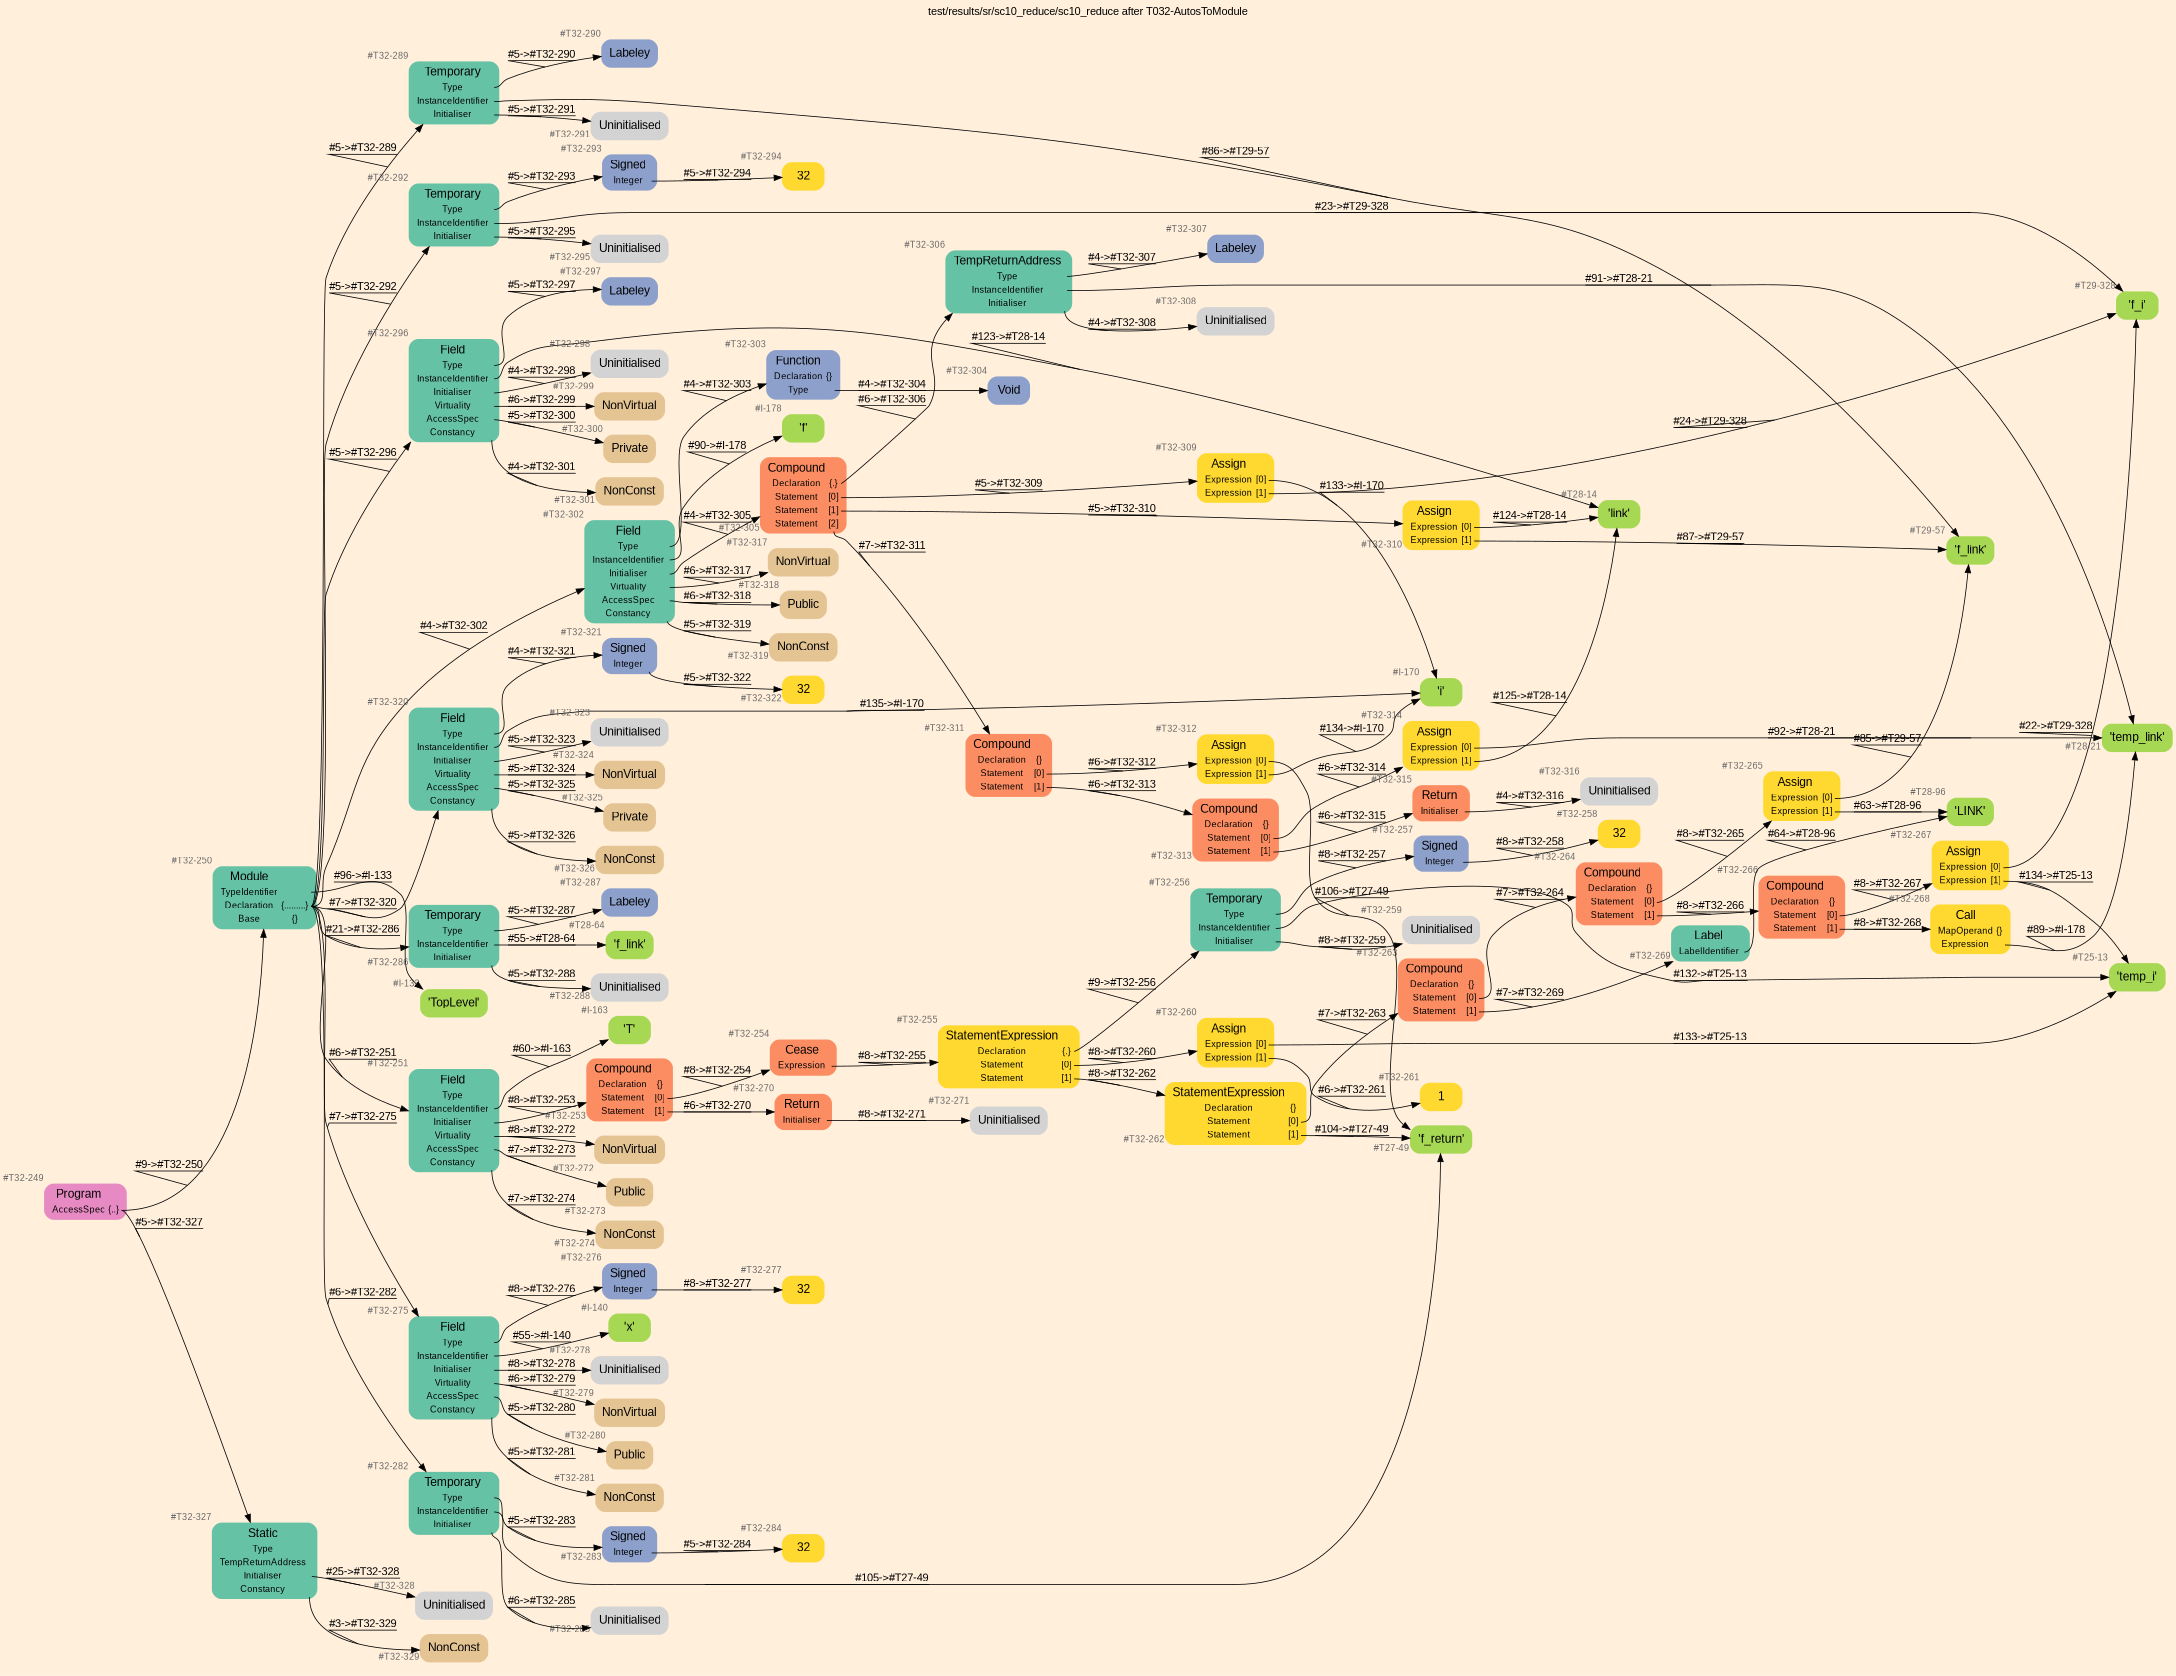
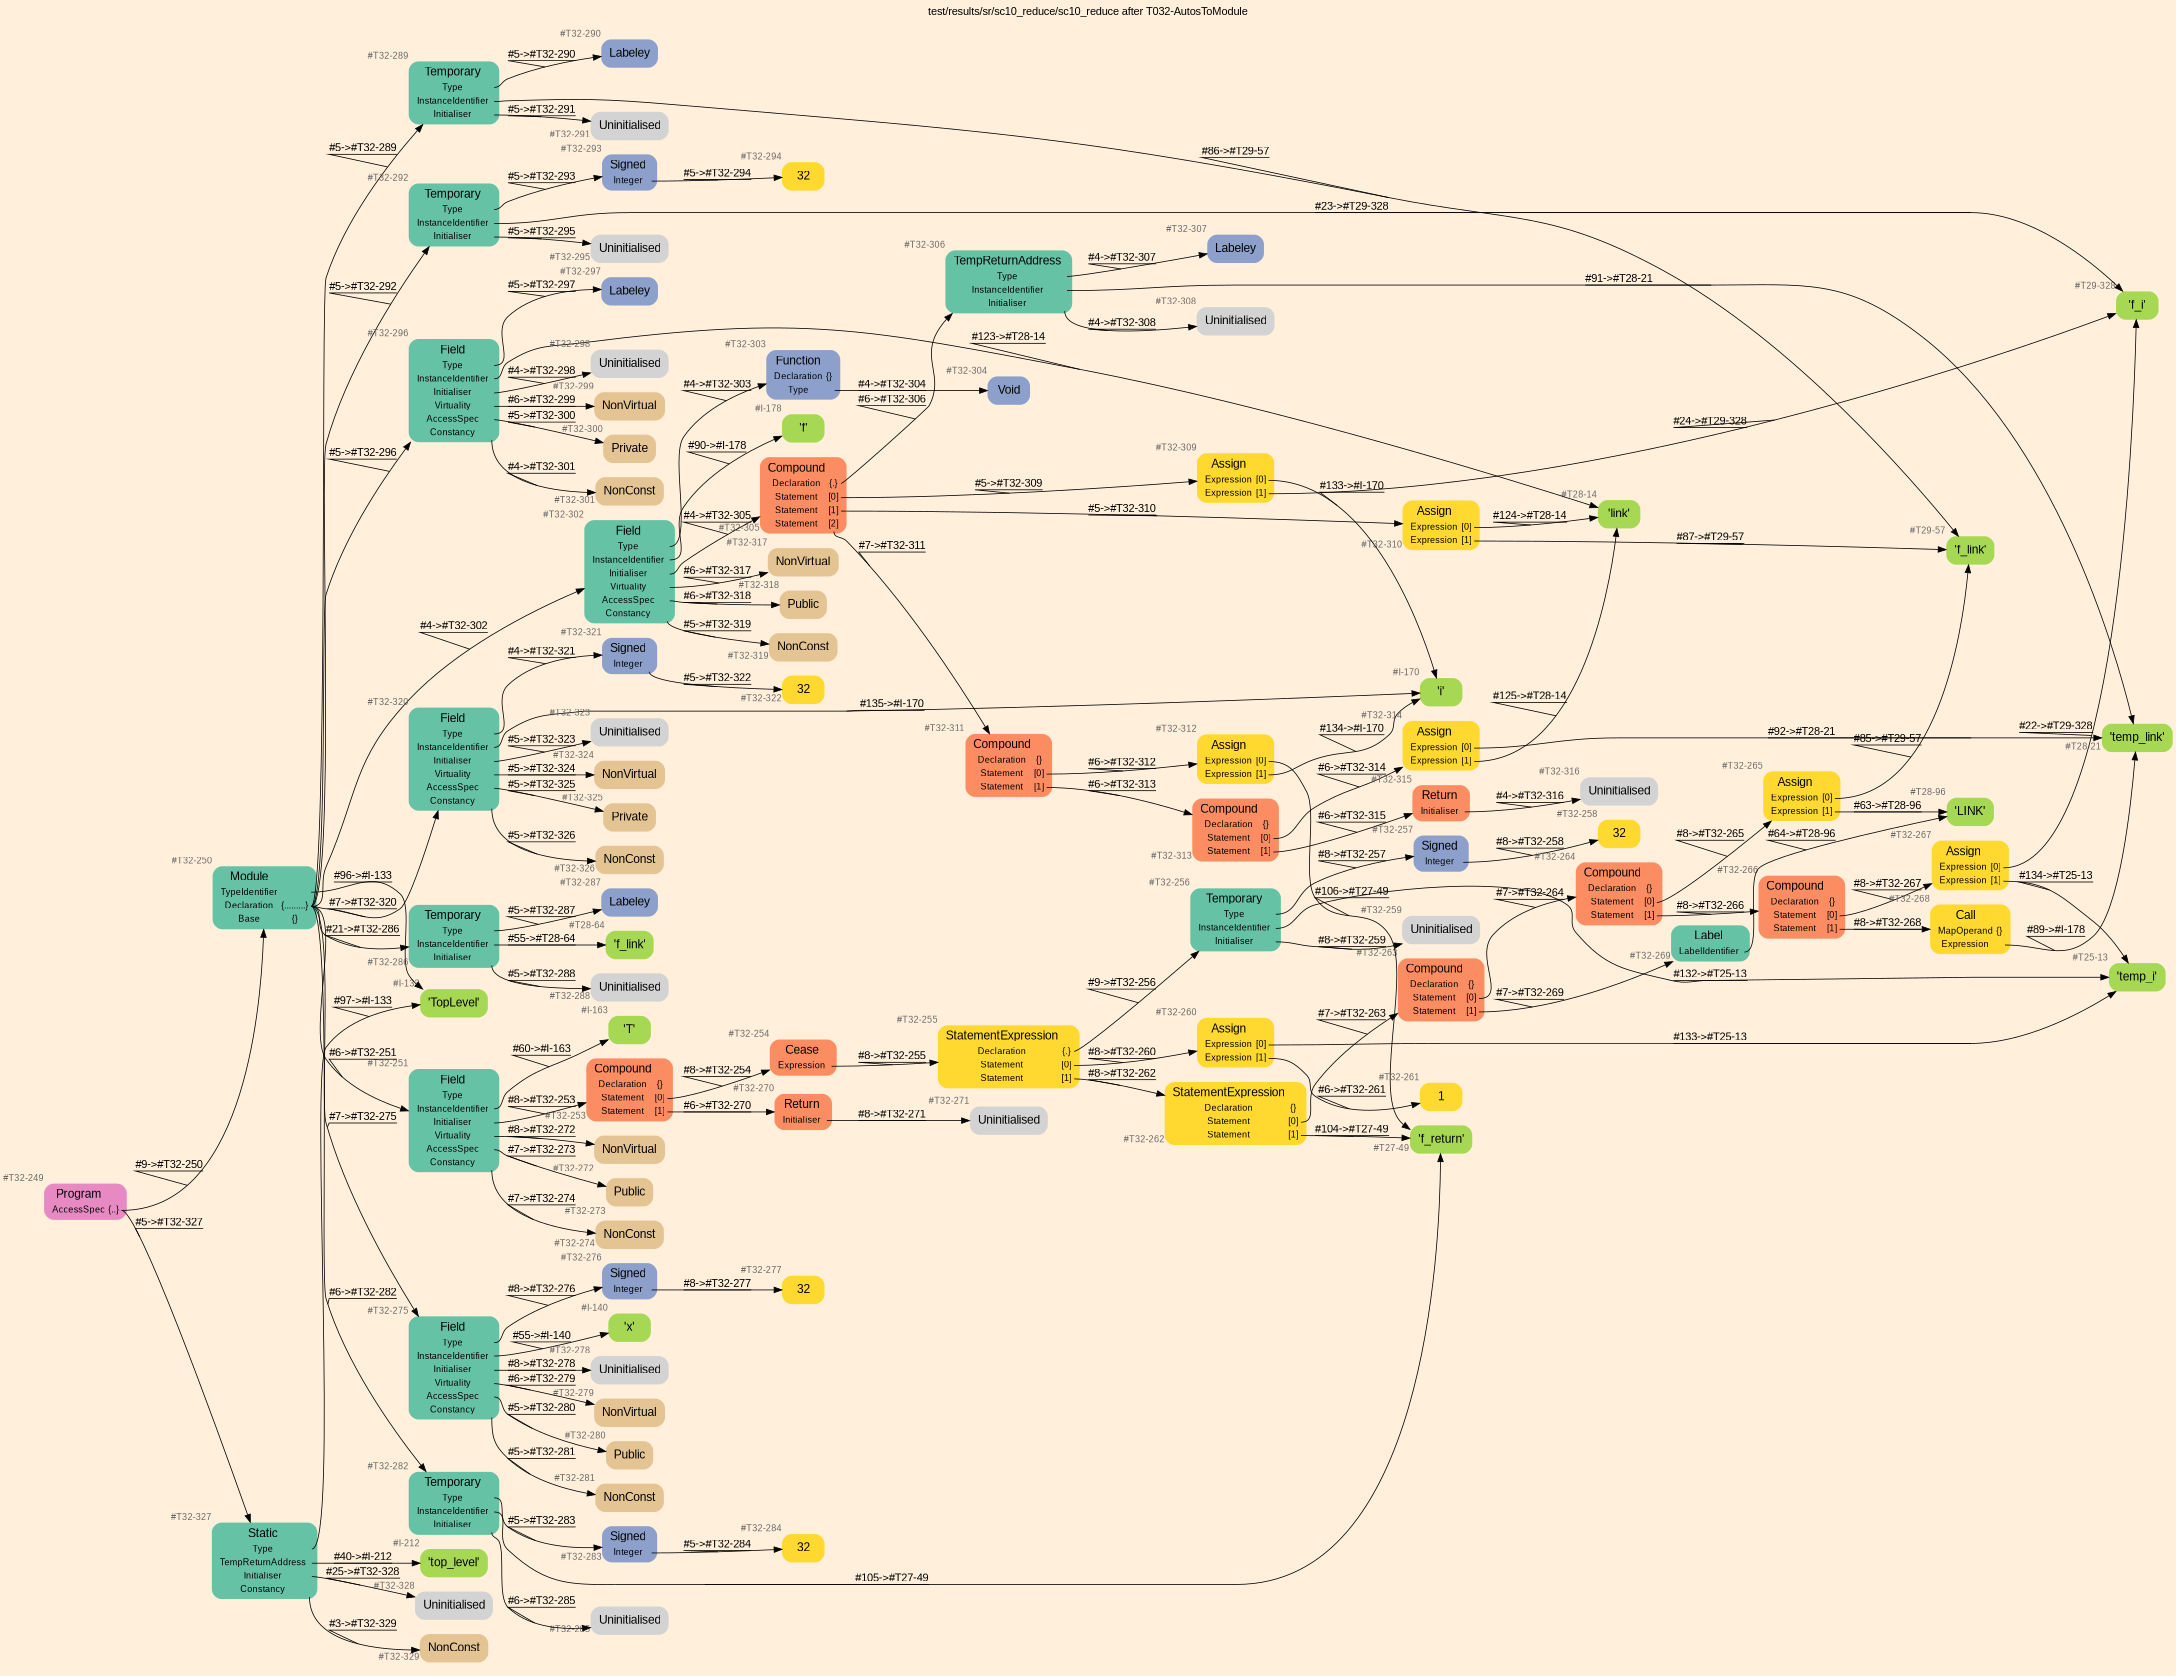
none -> (323, 1310)
none -> (454, 1563)
